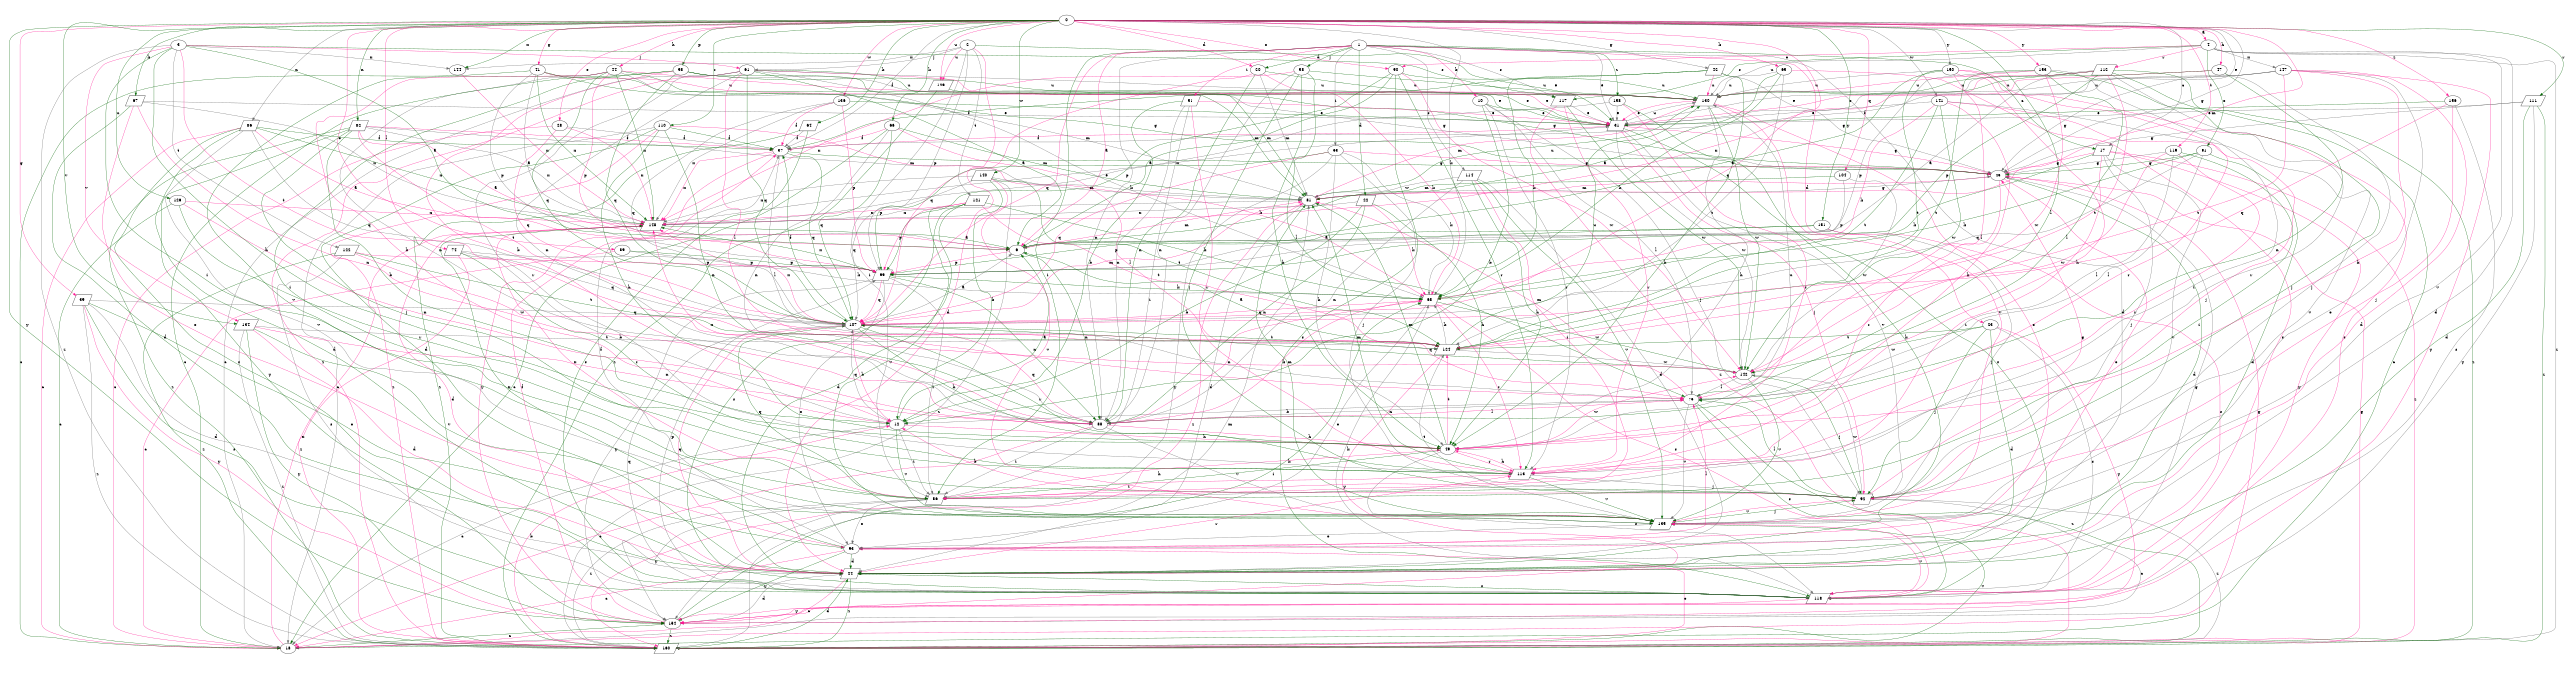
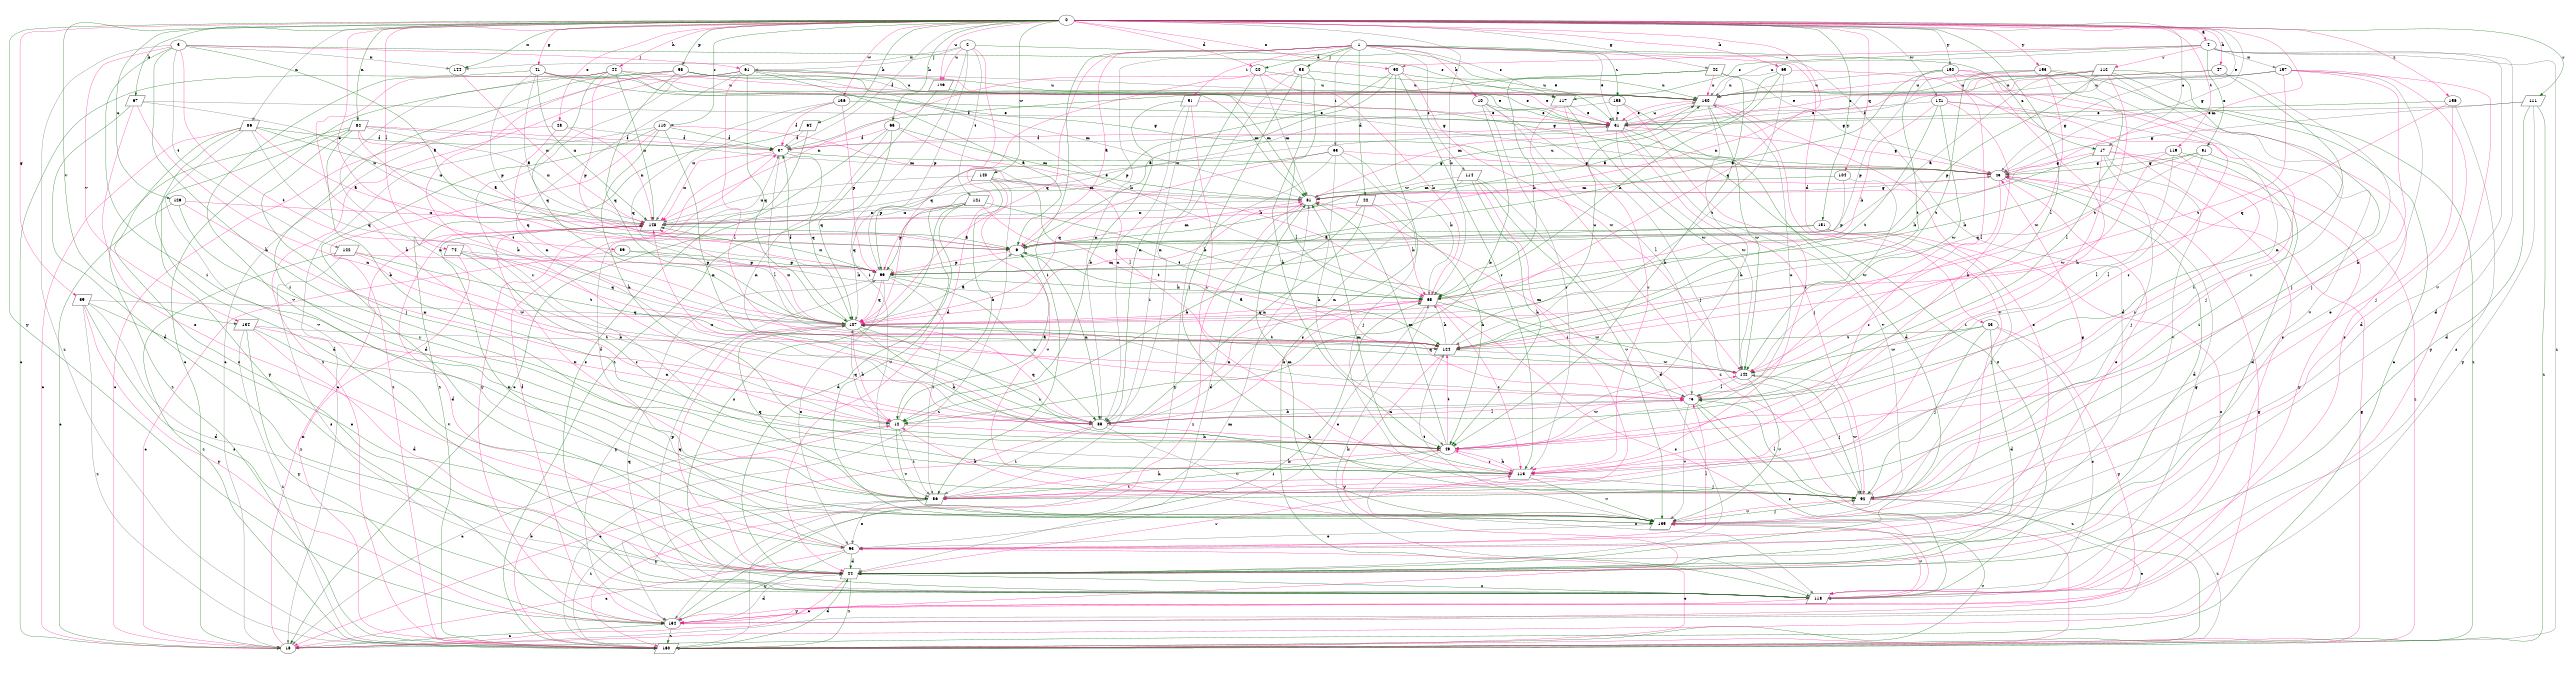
(2283, 70) -> (2283, 70)
(861, 211) -> (861, 211)
(1906, 337) -> (1906, 337)
